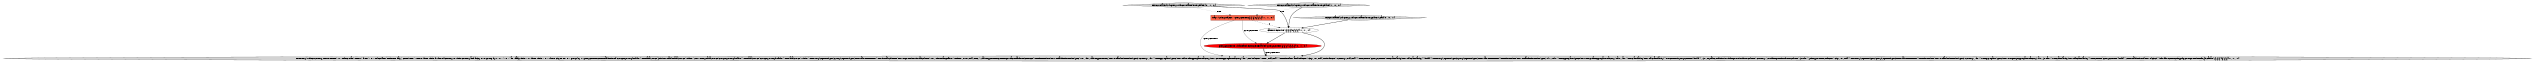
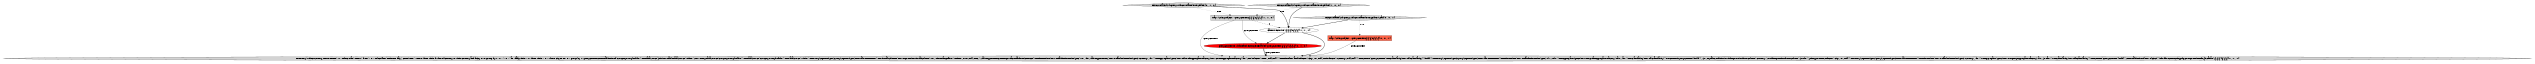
(1243, 18) -> (1243, 18)
none -> (1360, 38)
